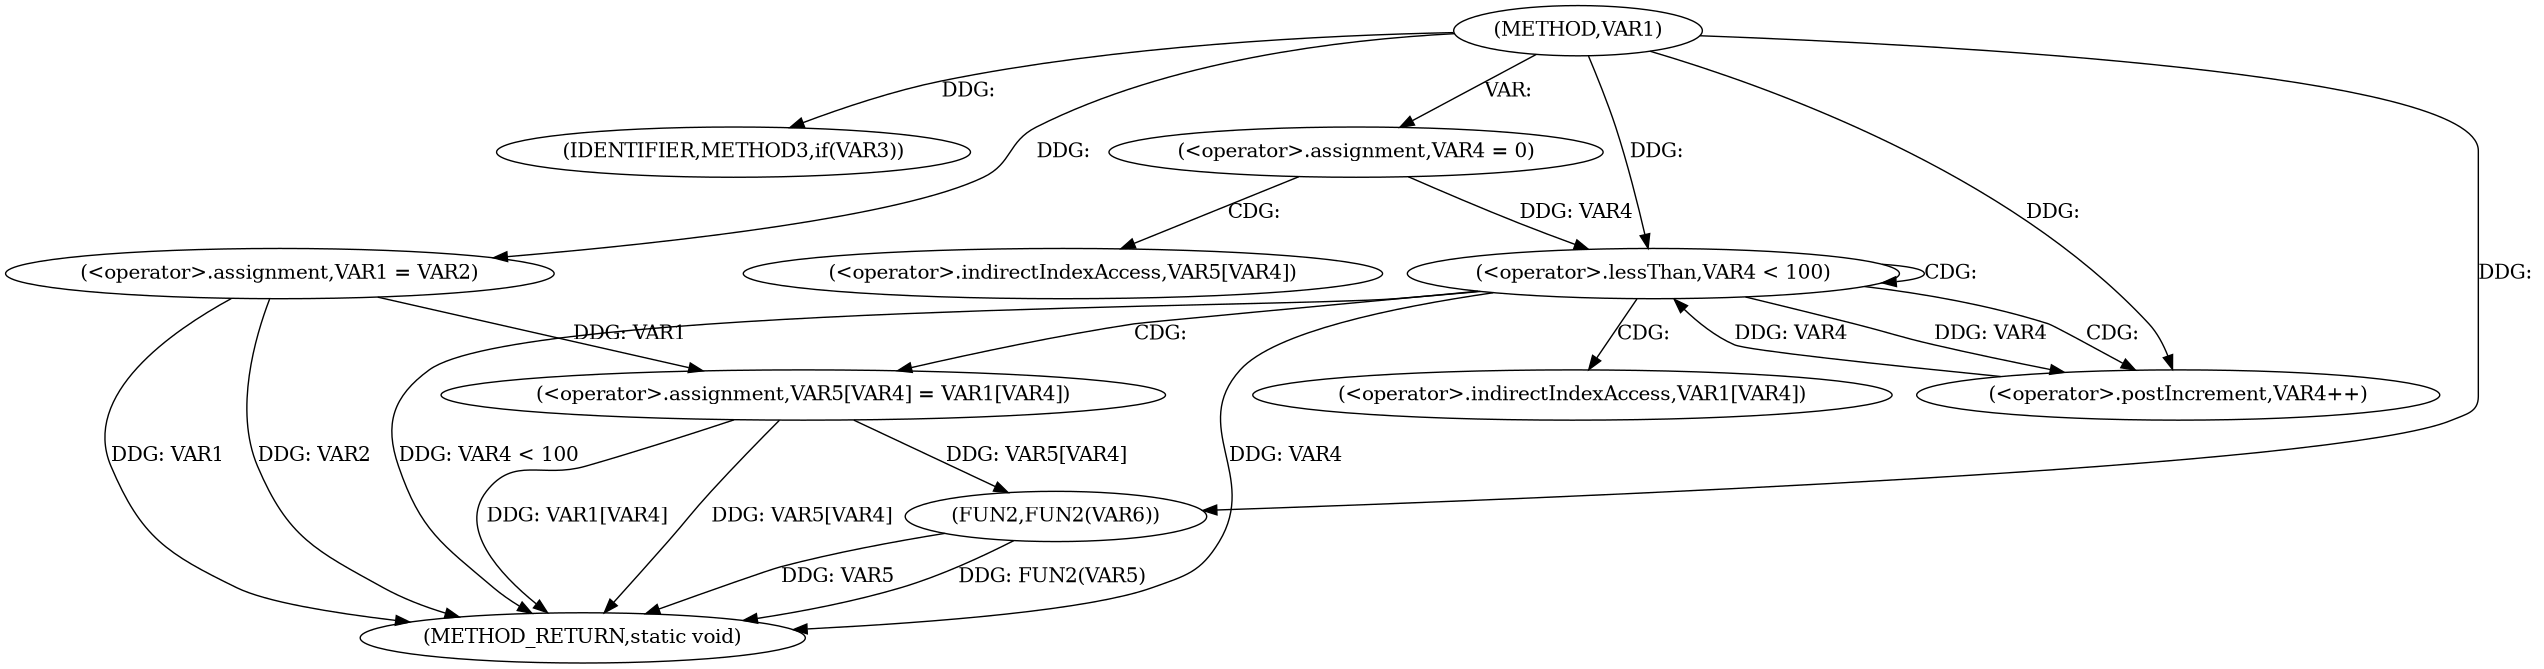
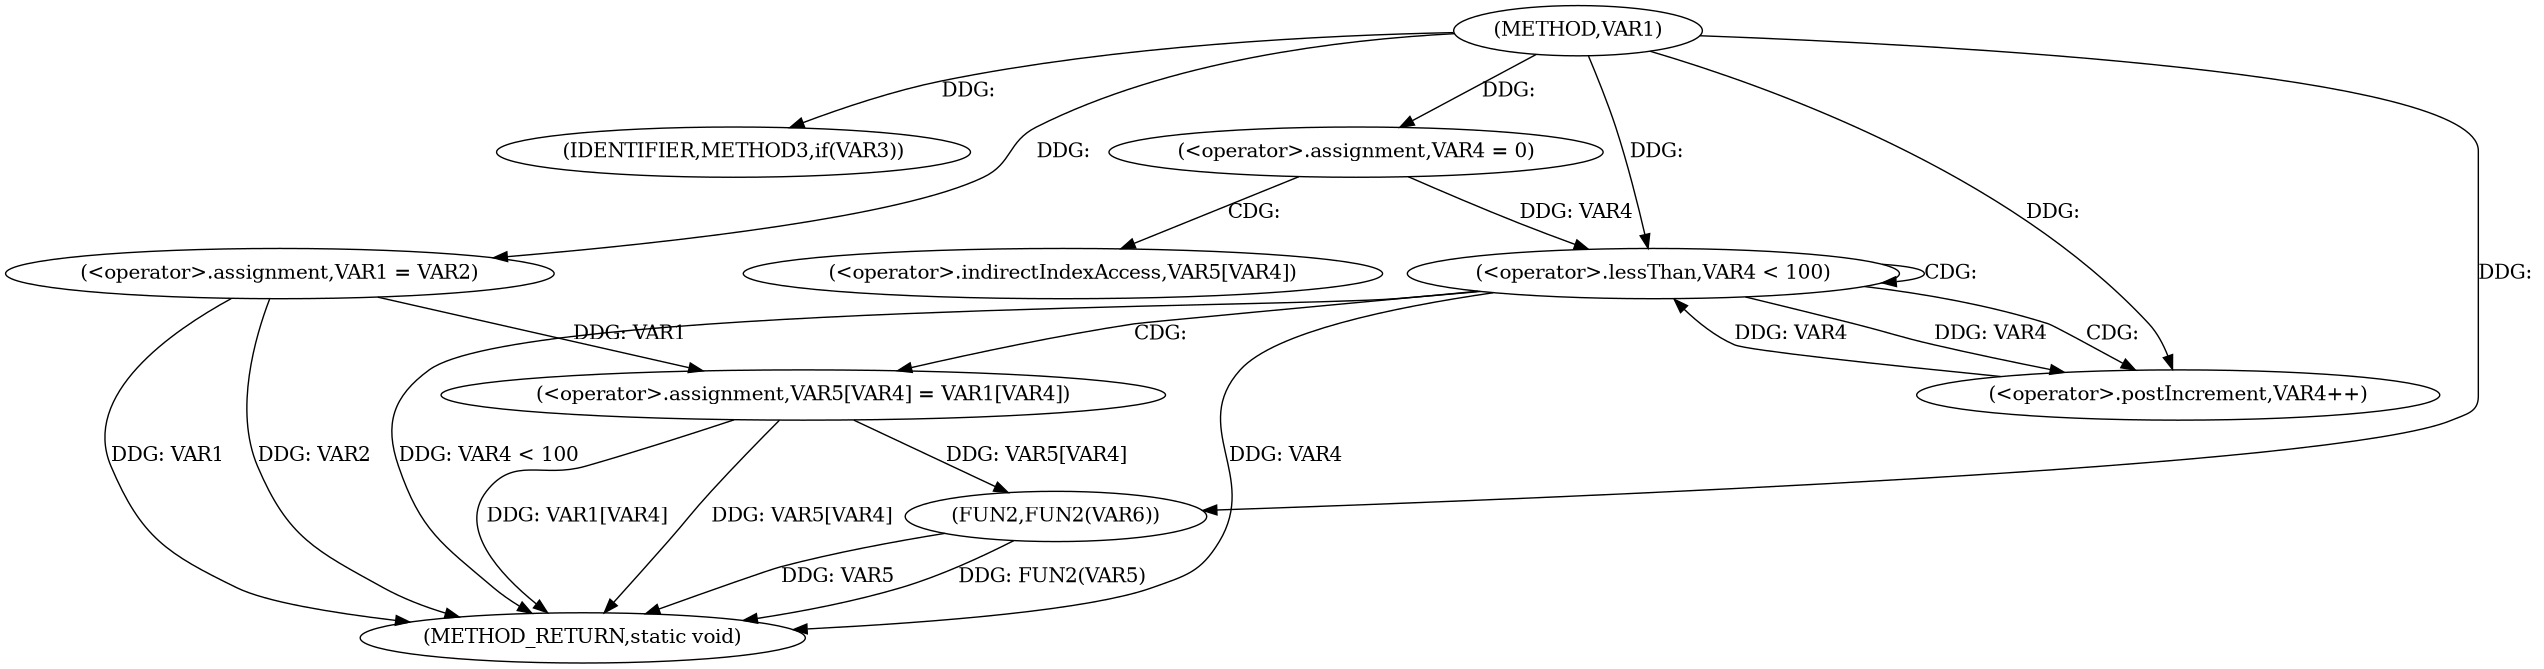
(1512, 91) -> (1512, 91)
(1572, 395) -> none
